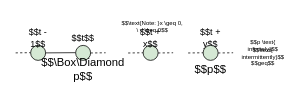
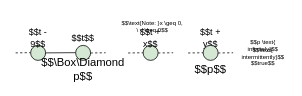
(38, 38) -> (38, 38)
(263, 63) -> (263, 63)
